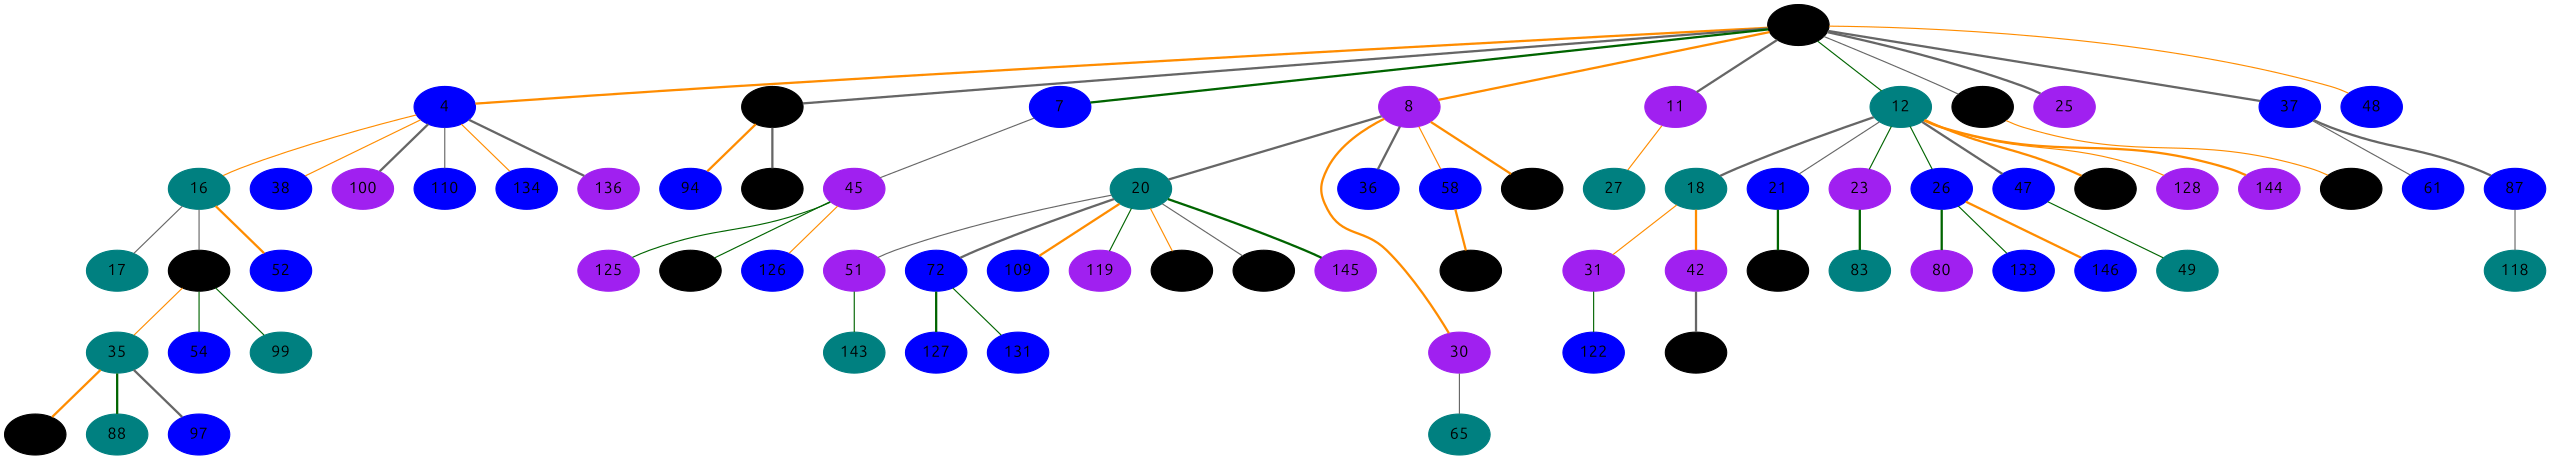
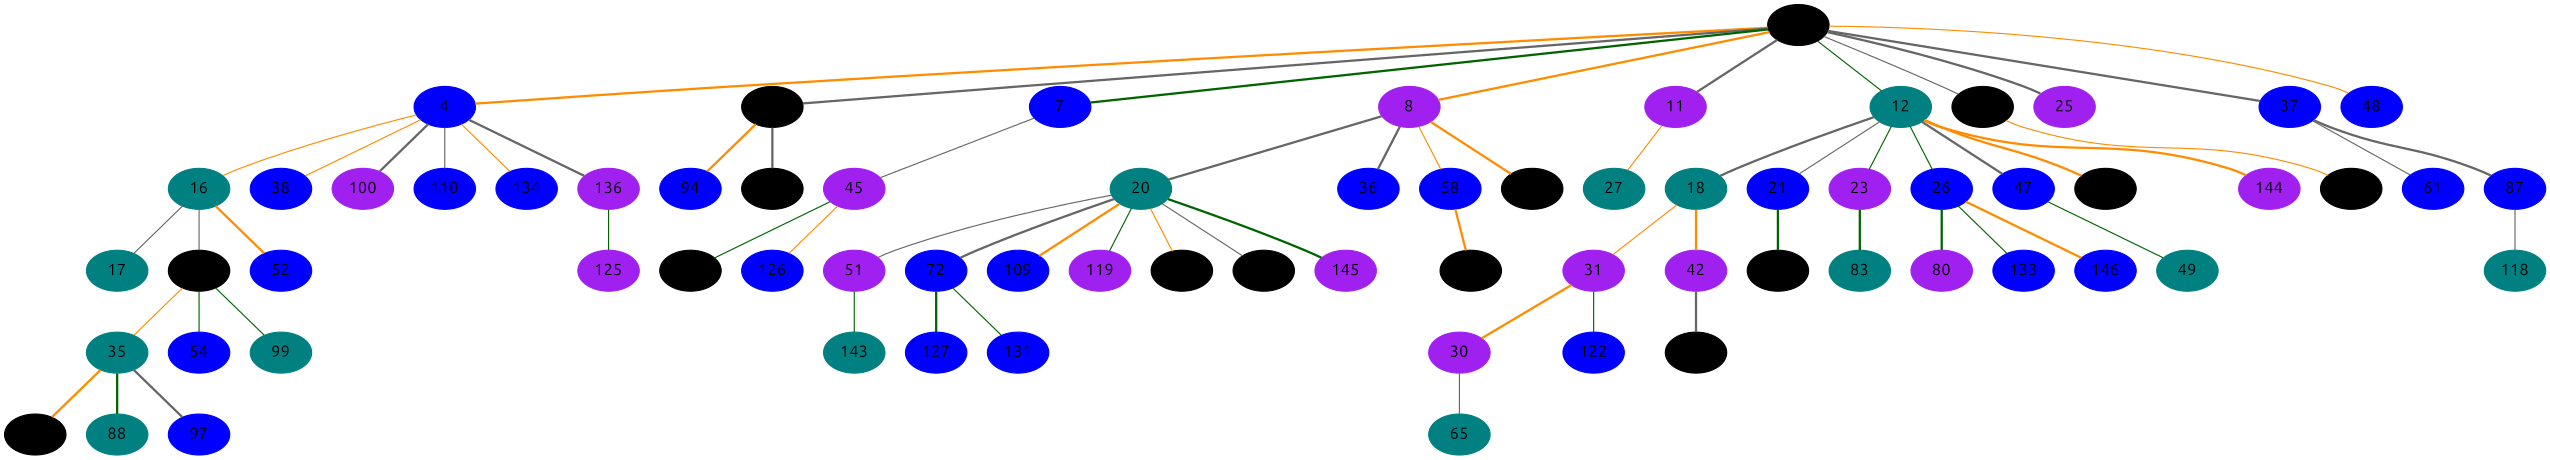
(2187, 189) -> none
(1348, 229) -> (1527, 312)
(731, 230) -> (609, 230)
